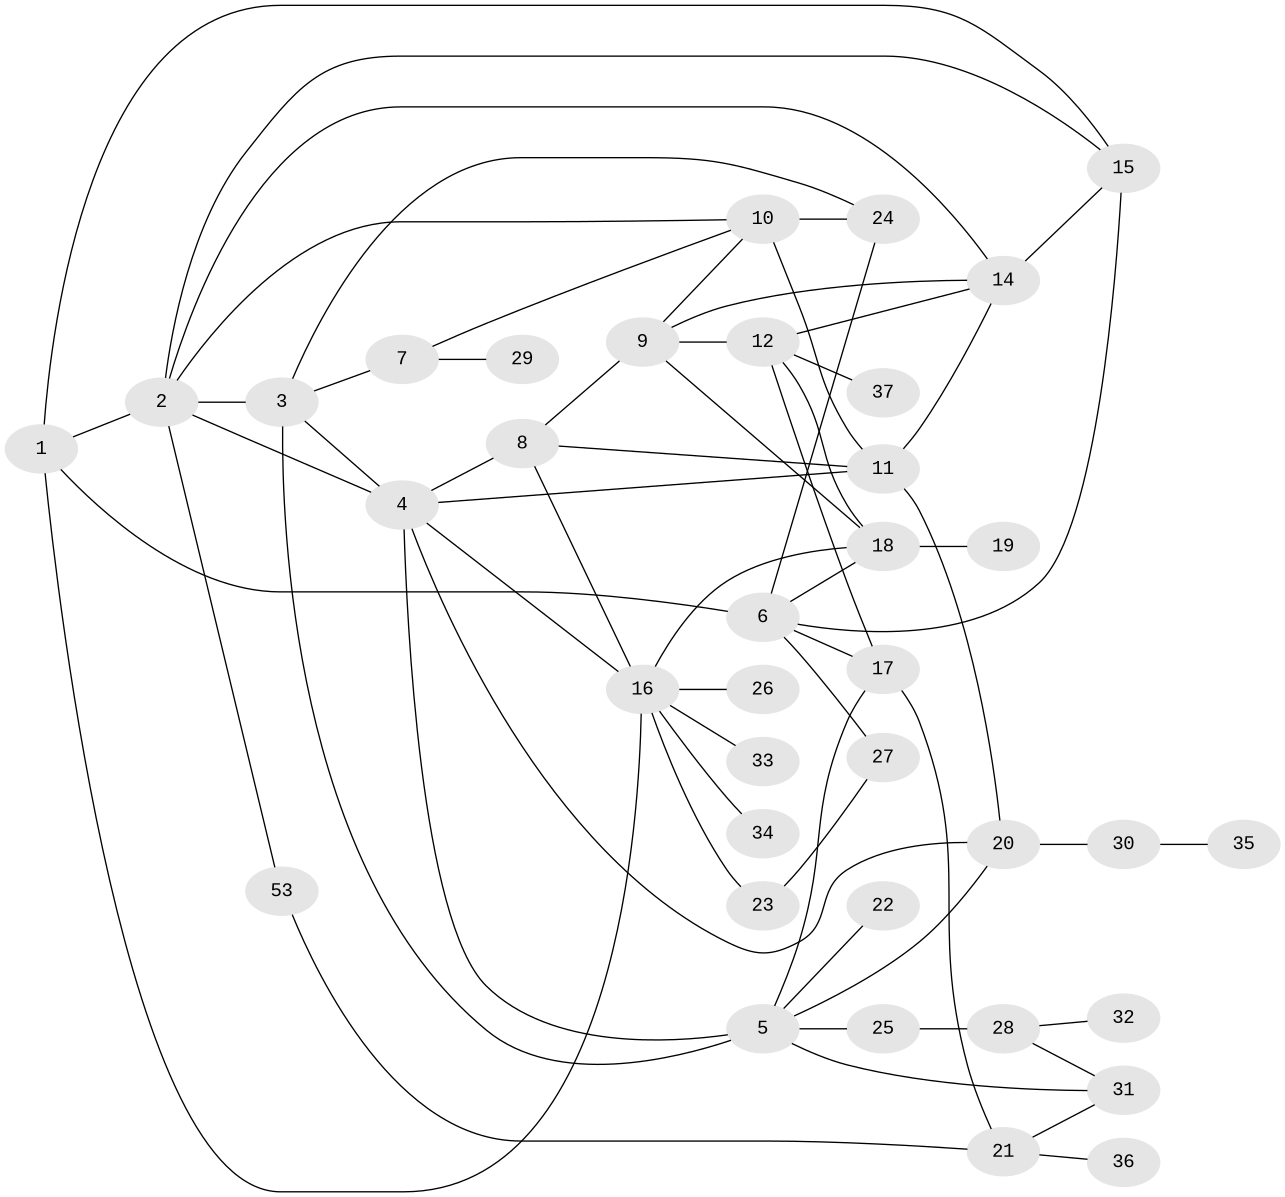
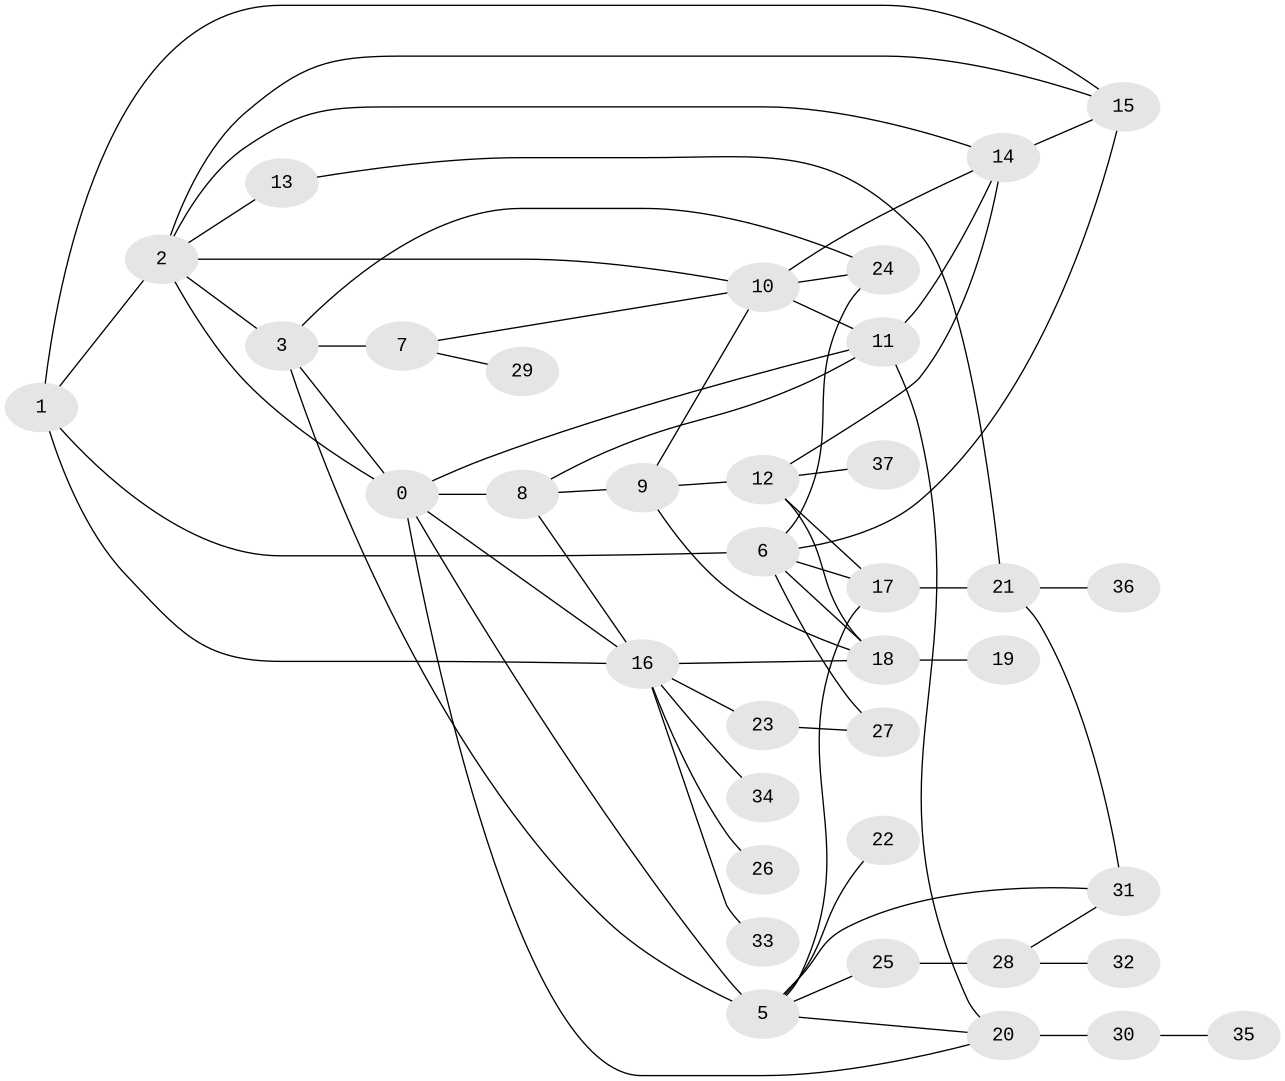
(817, 290) -> (879, 217)
(402, 505) -> (402, 494)
(282, 891) -> (282, 183)
